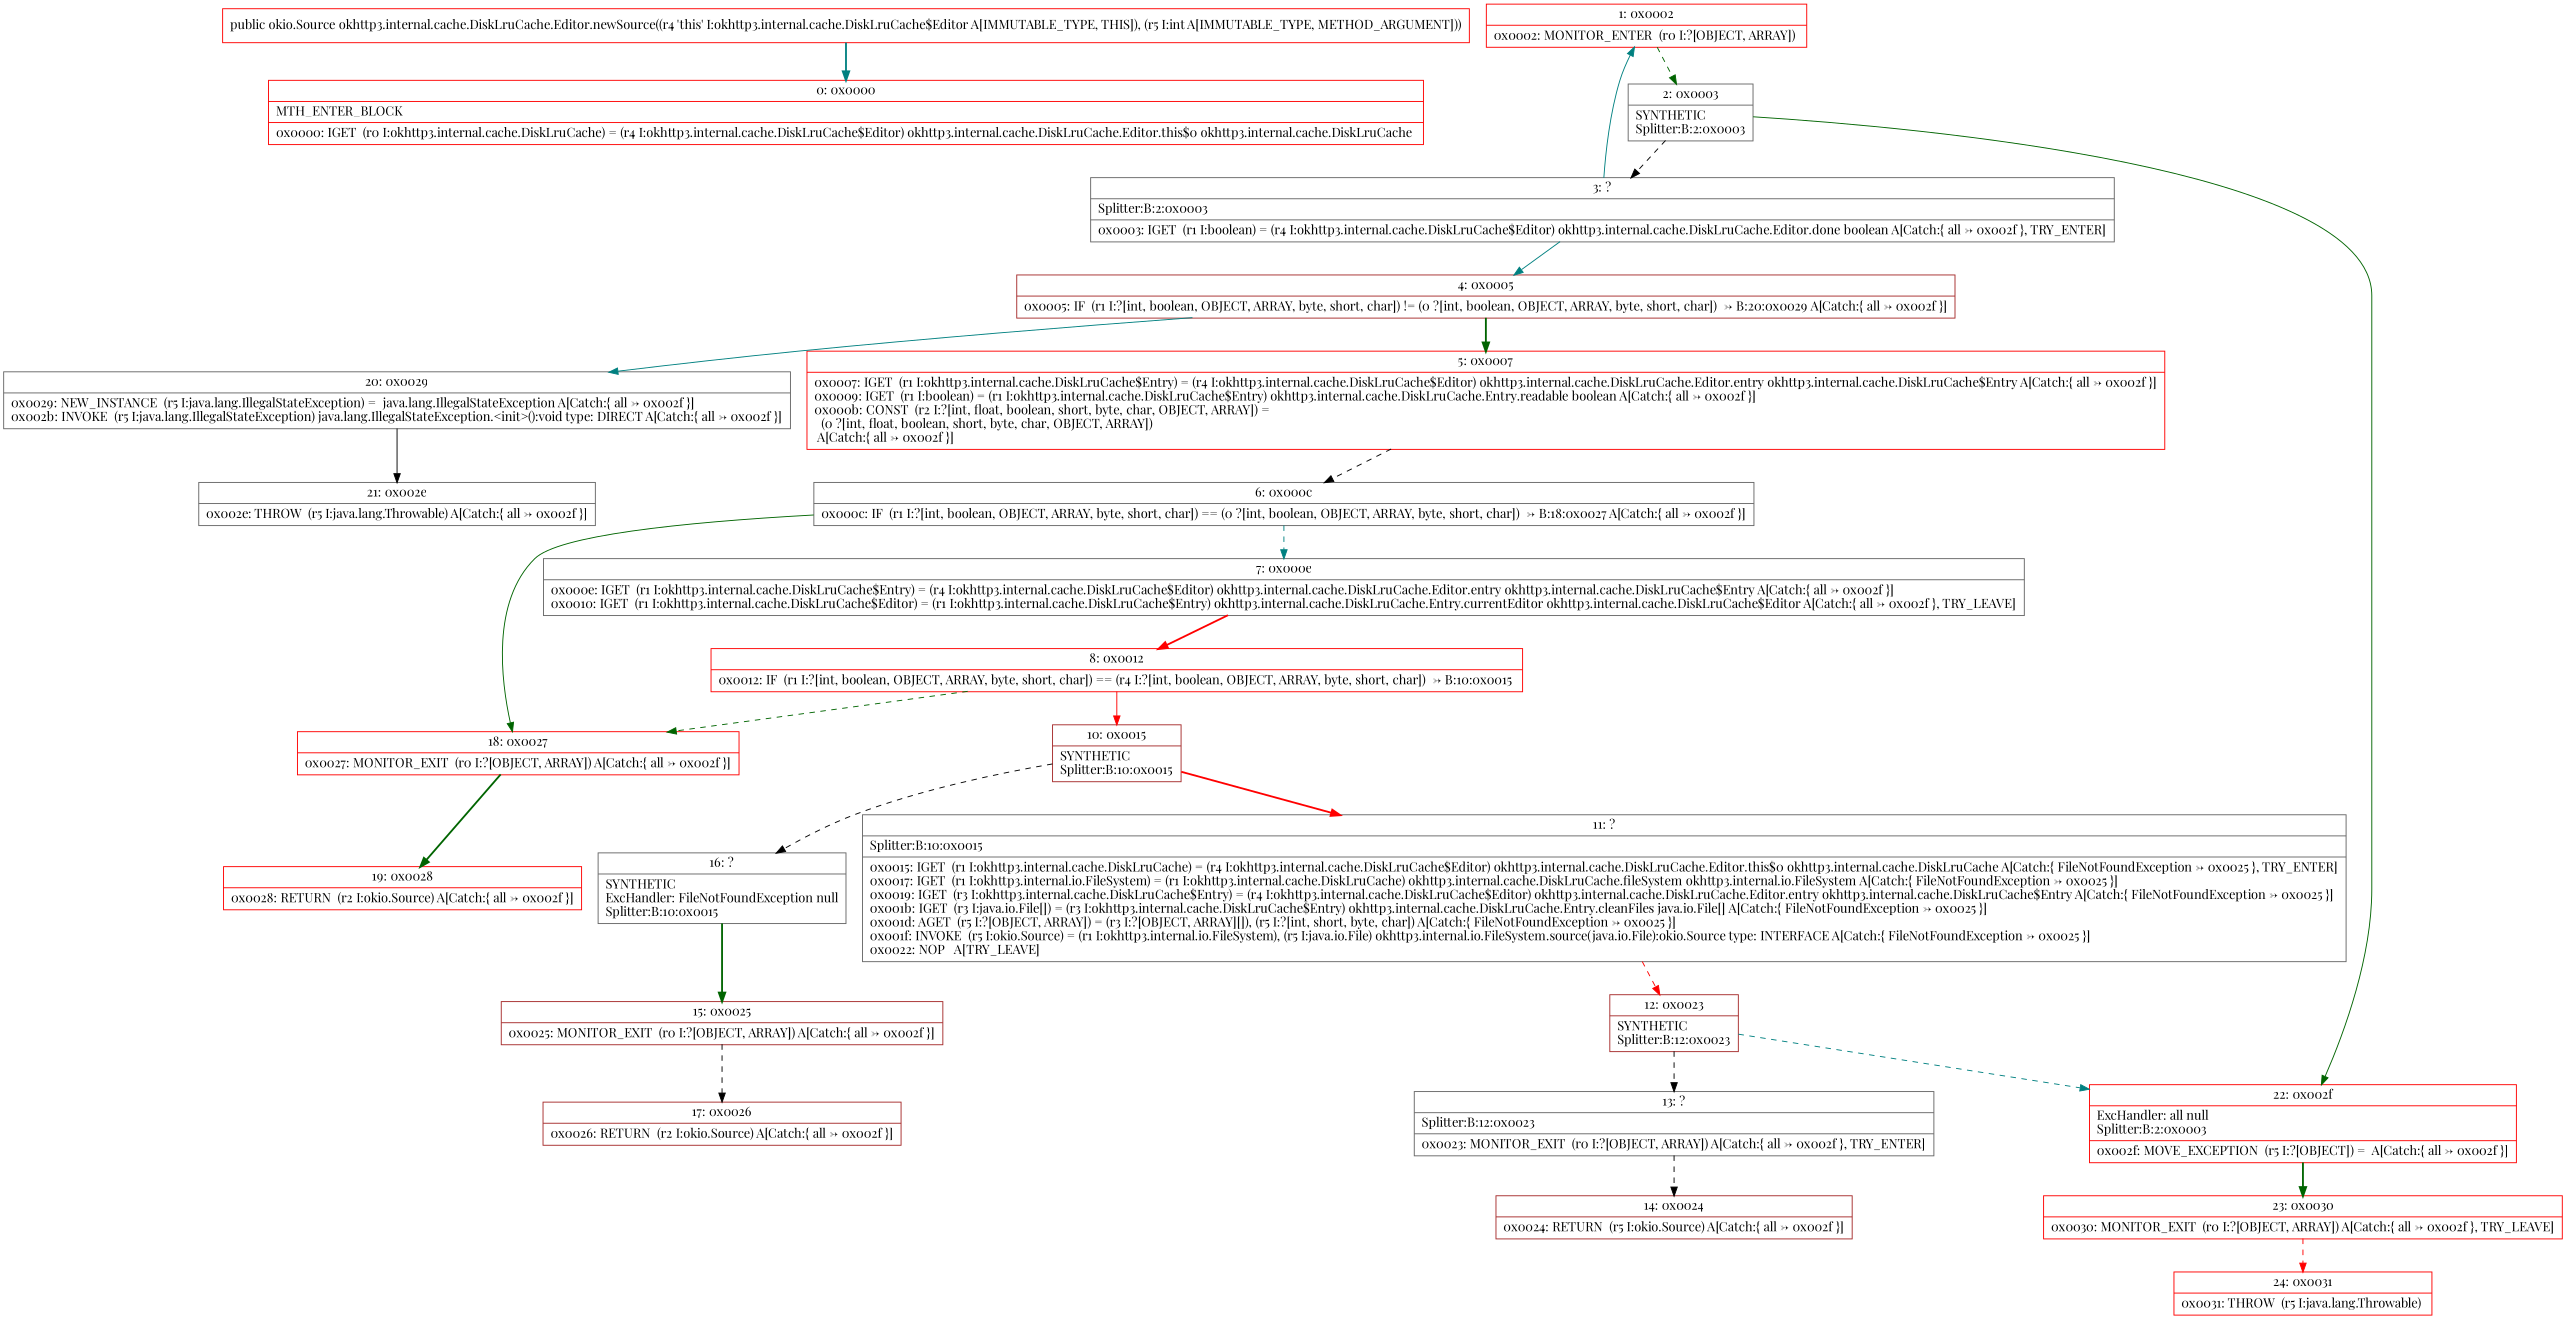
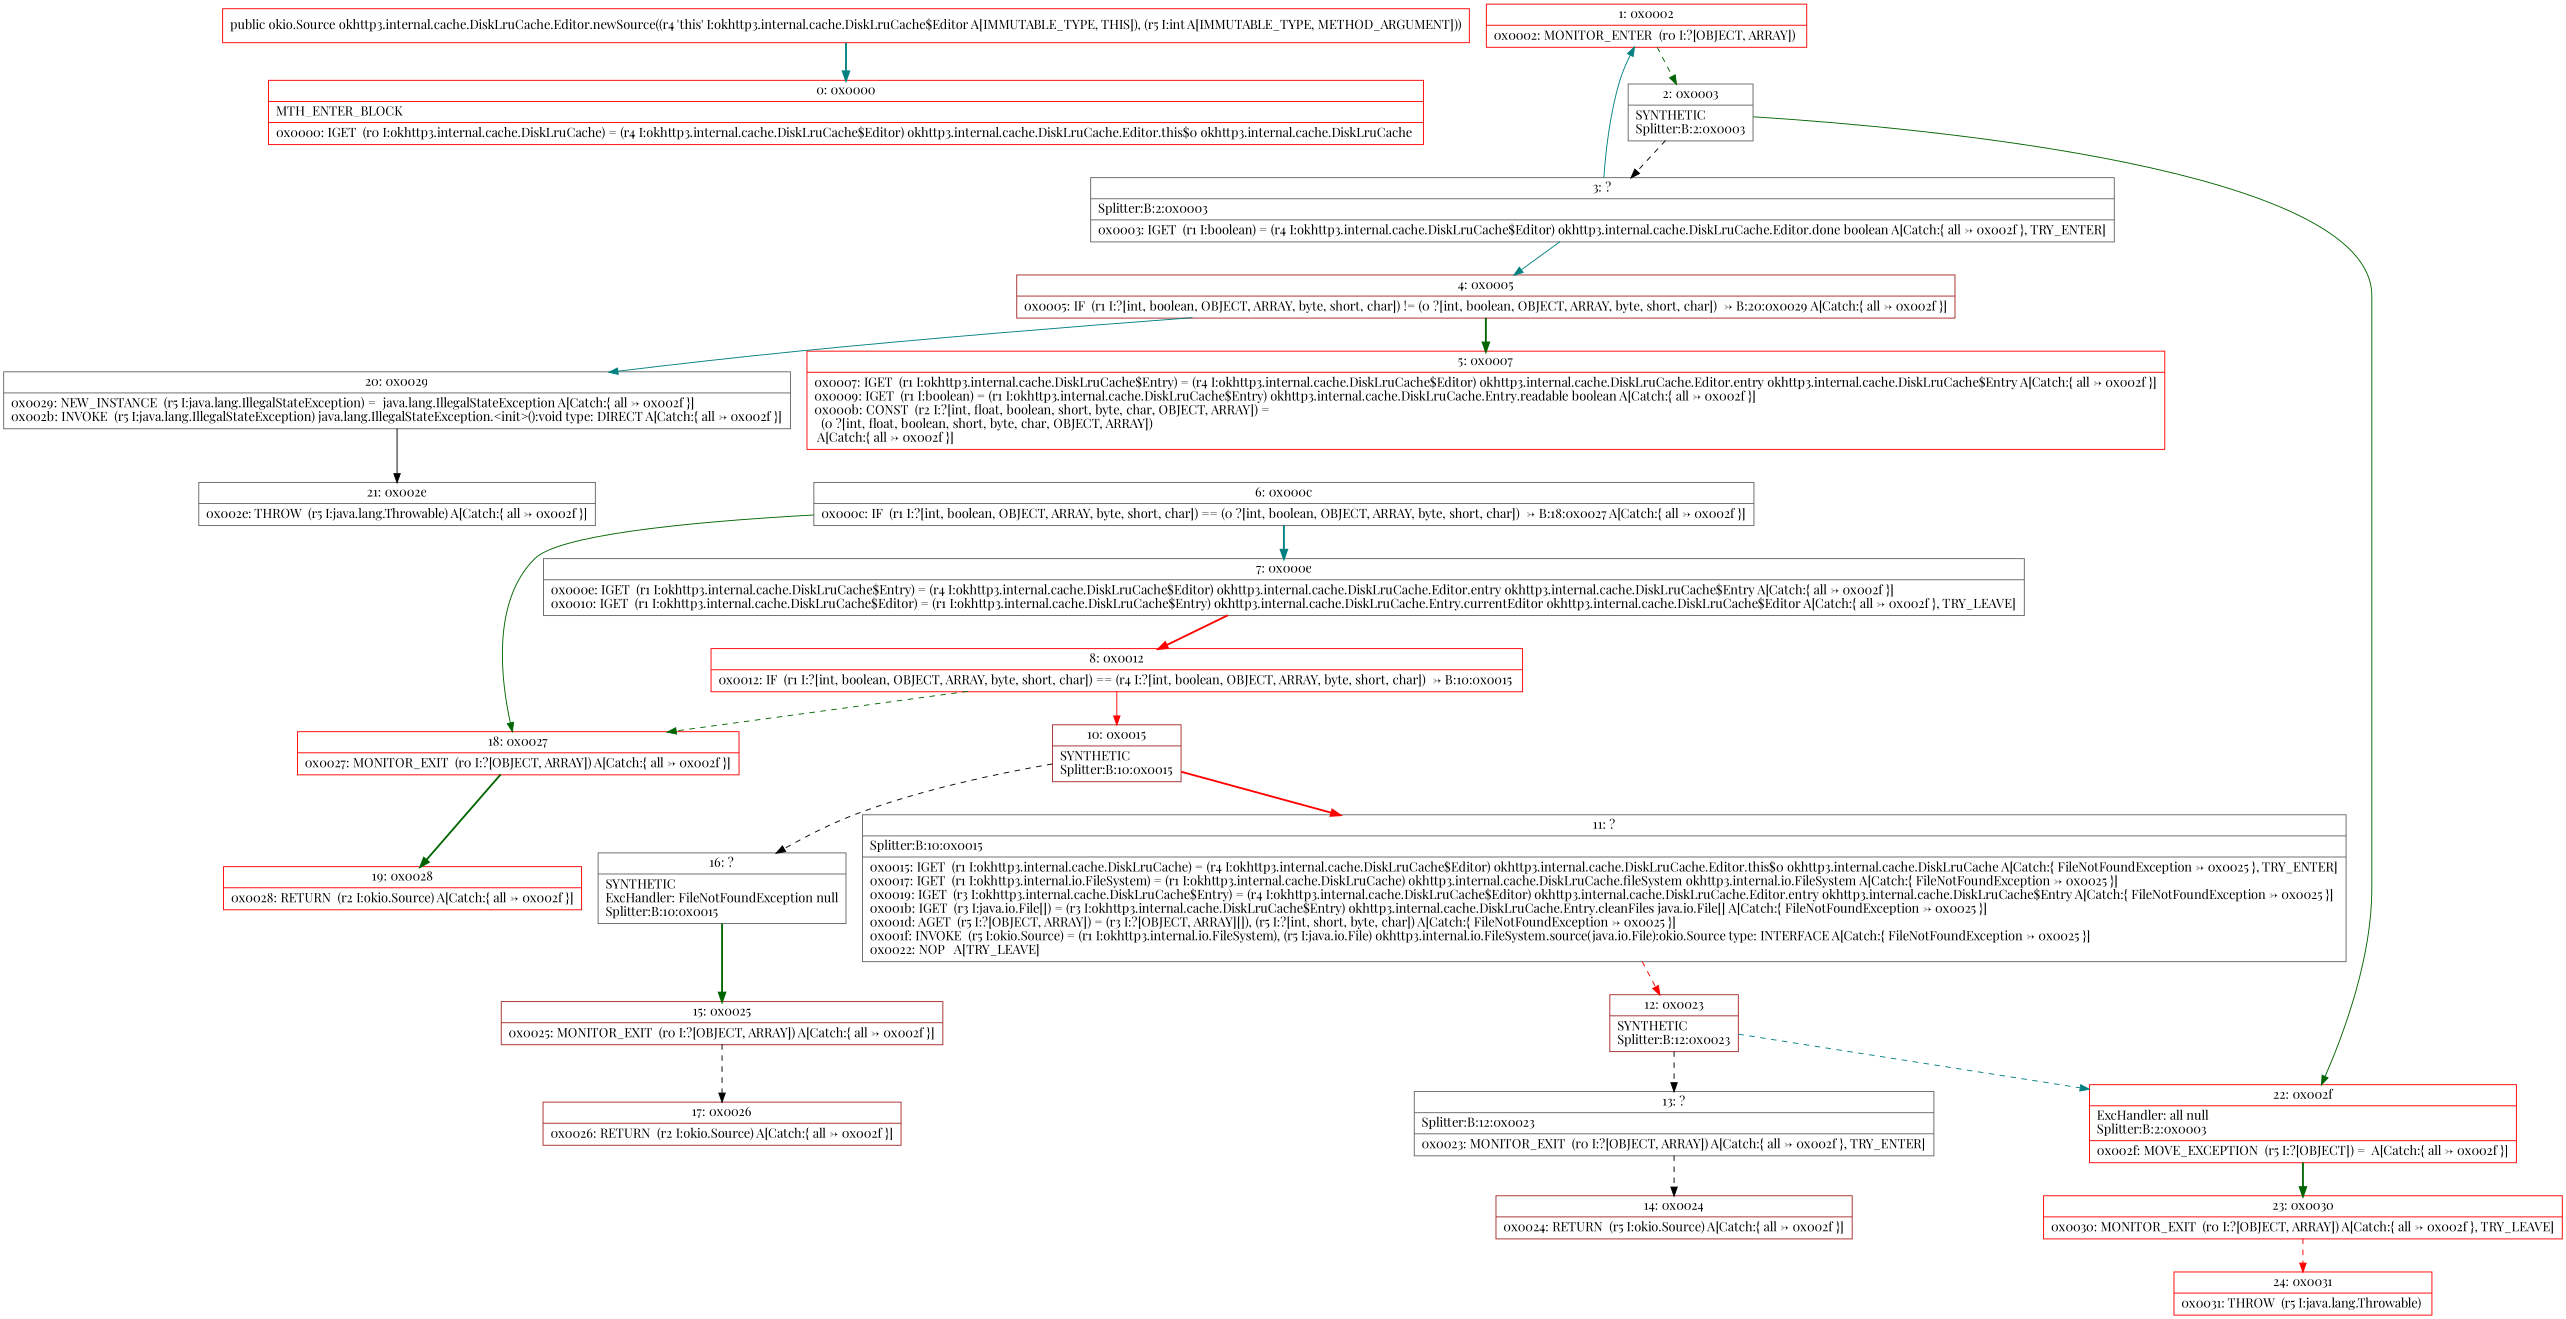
(1362, 464) -> none
(1284, 538) -> (1284, 538)
